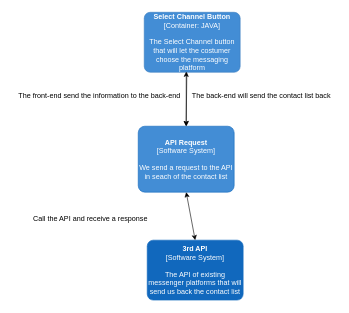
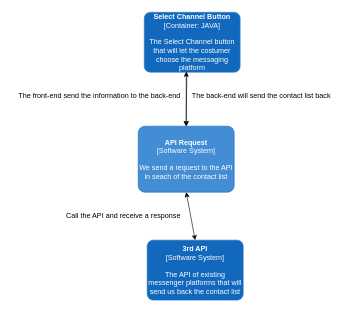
(192, 42) -> (192, 42)
(90, 219) -> (123, 216)
